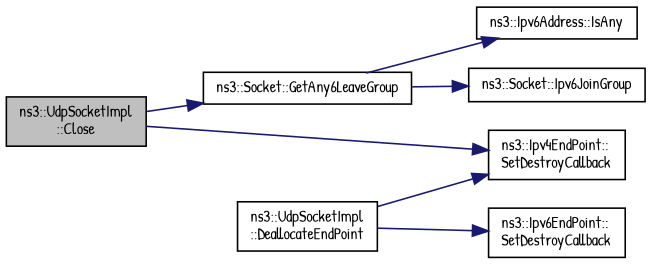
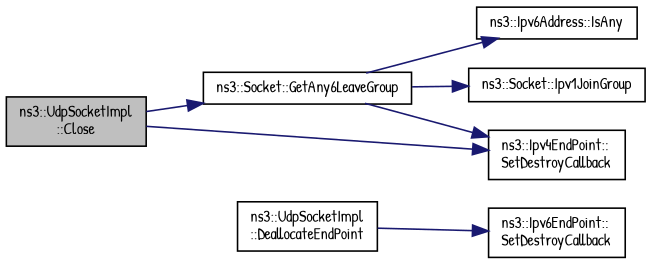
(557, 85) -> (557, 85)
(425, 193) -> (419, 118)
